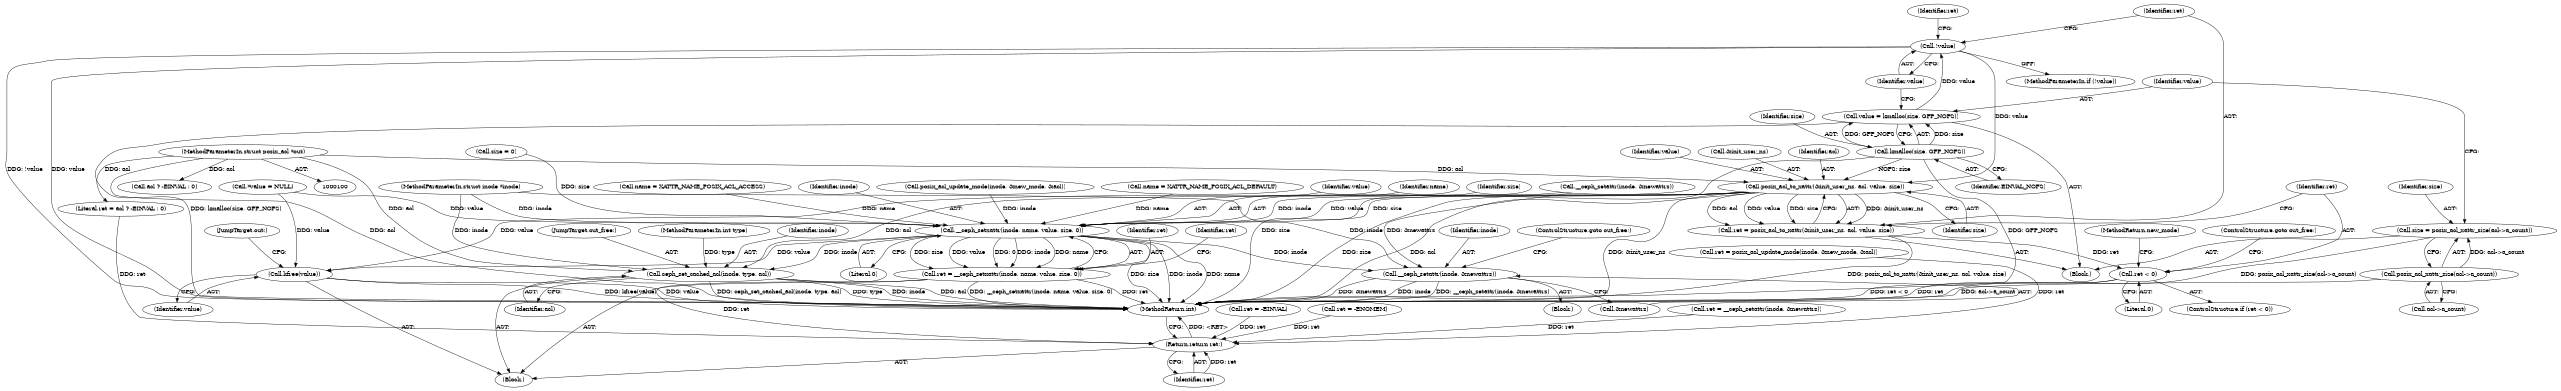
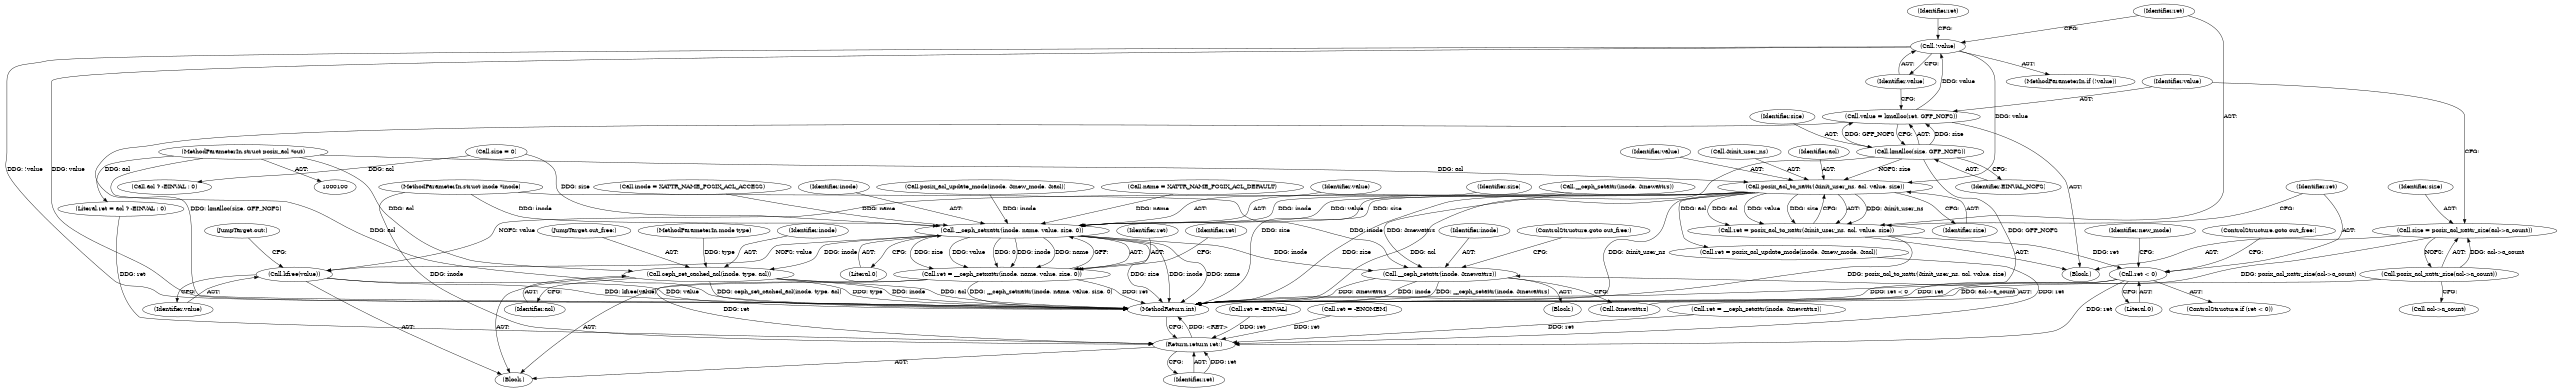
(2029, 64) -> (2029, 64)
(1901, 117) -> (1901, 117)
(206, 169) -> (336, 170)
(263, 187) -> none
(692, 187) -> (692, 187)
(1424, 187) -> none
(1037, 199) -> (1680, 204)
(517, 231) -> (517, 231)
(704, 231) -> (704, 231)
(2140, 231) -> (2140, 231)
(794, 253) -> (794, 253)
(1102, 253) -> (1102, 253)
(2435, 253) -> (2435, 253)
(525, 256) -> (723, 338)
(2425, 294) -> none
none -> (1691, 343)
